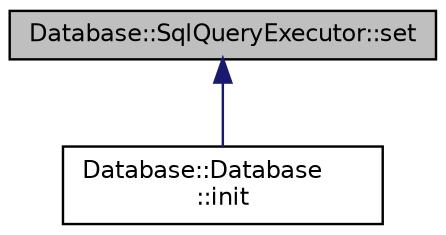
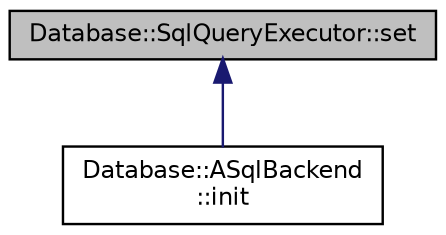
(223, 185) -> (223, 185)
